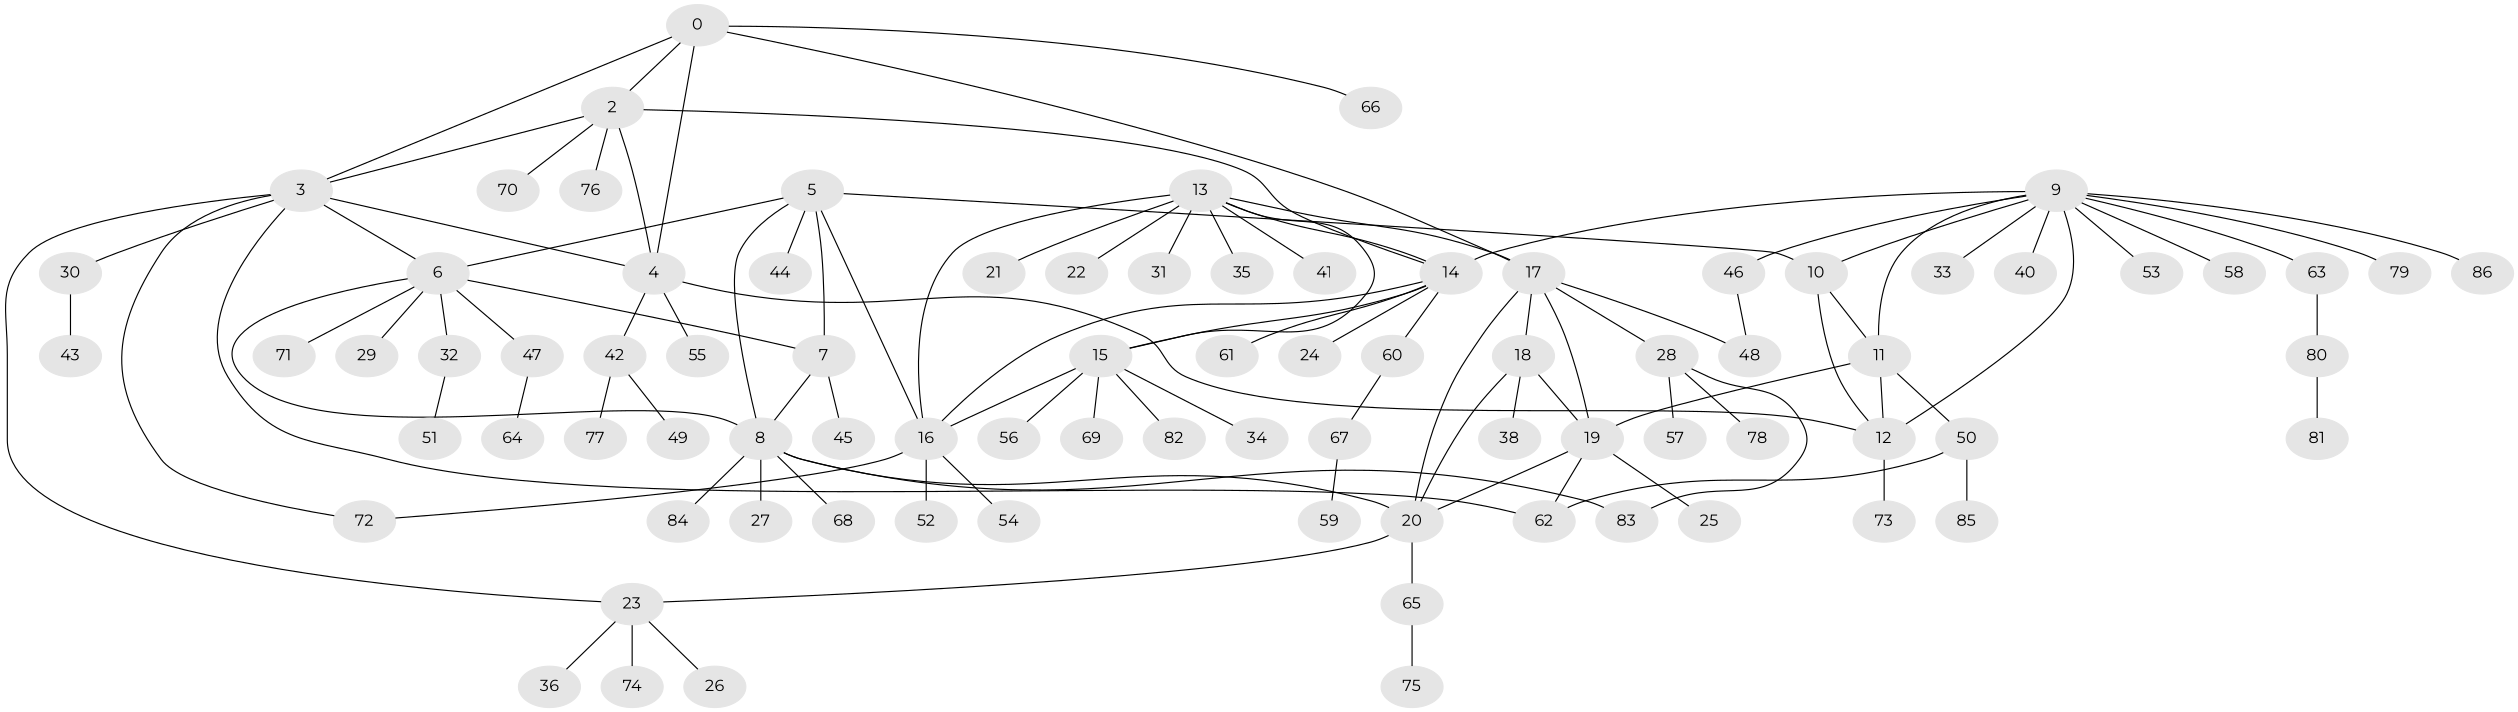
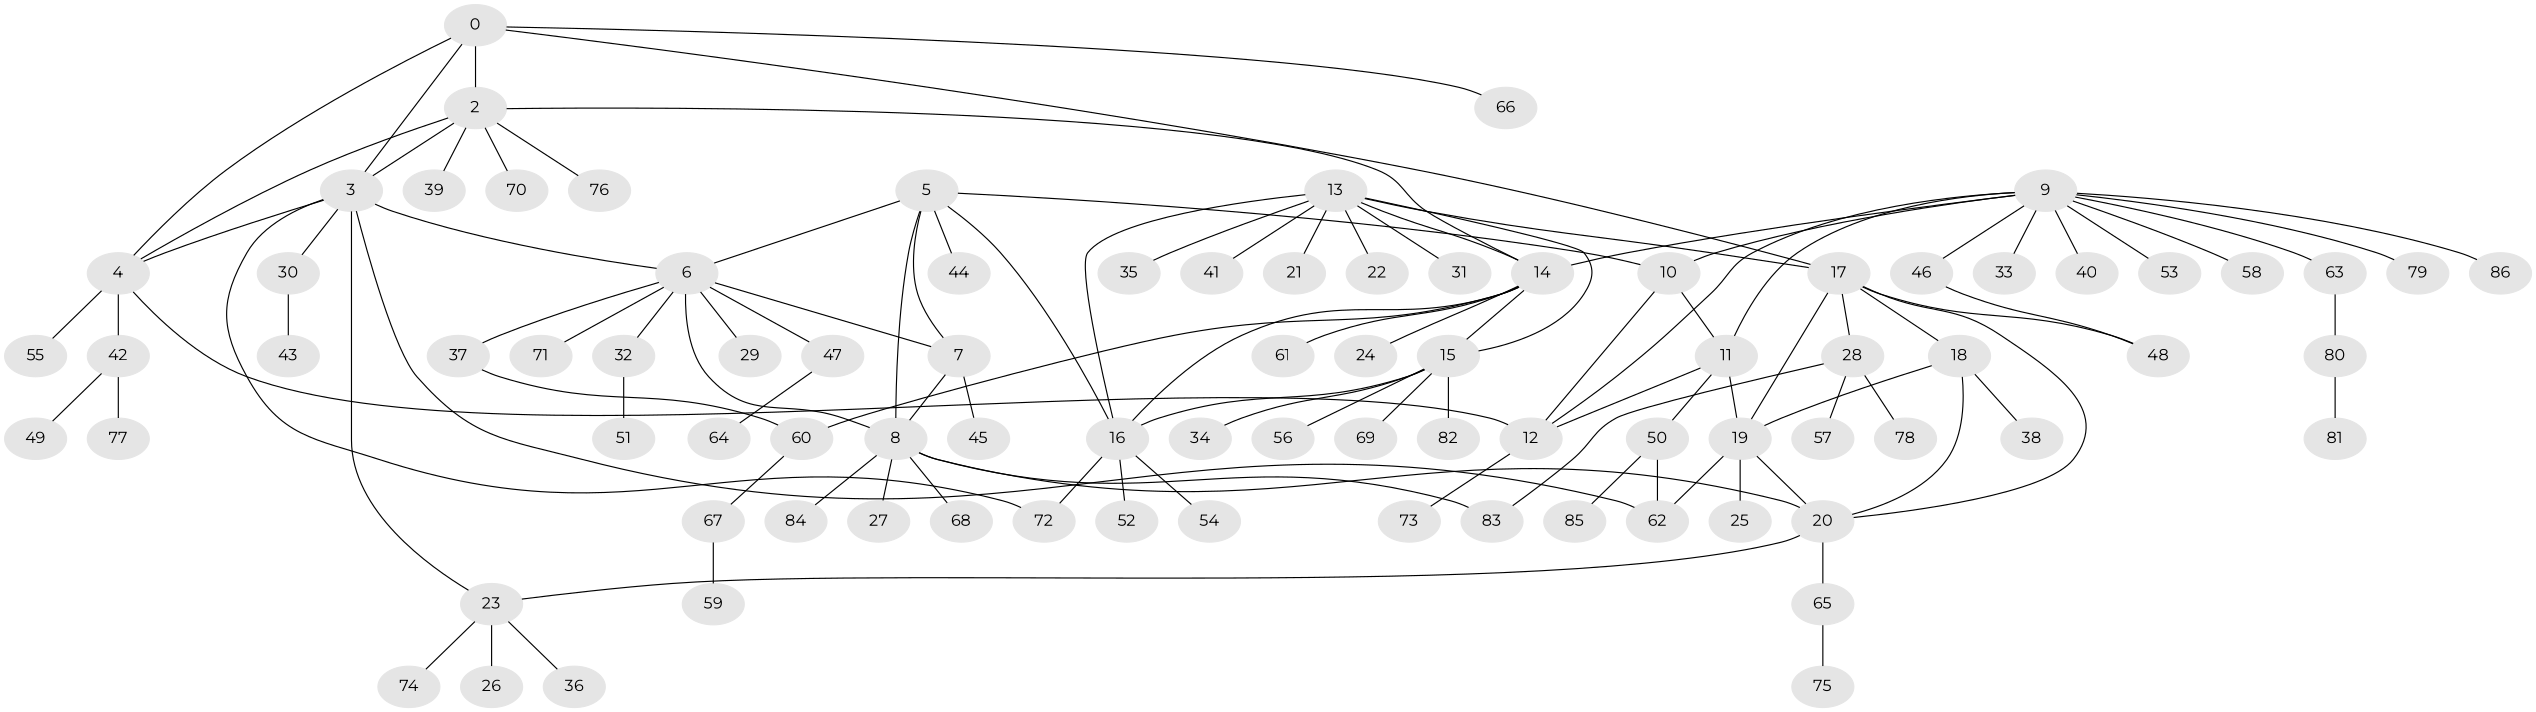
none -> (434, 191)
none -> (458, 356)
